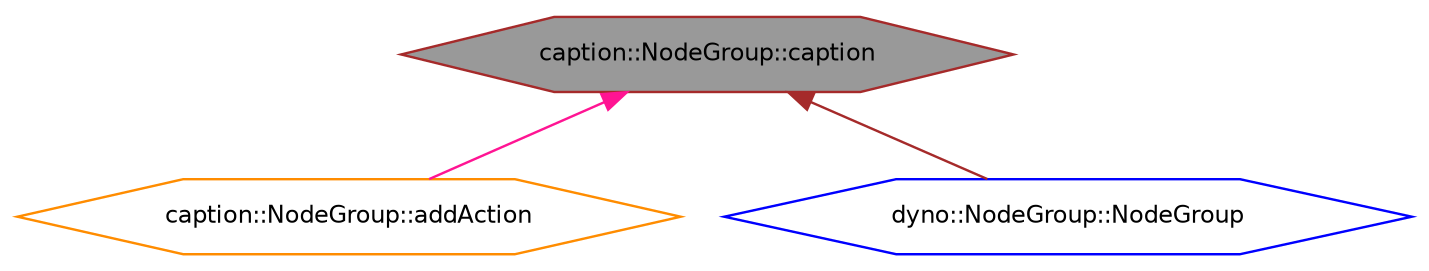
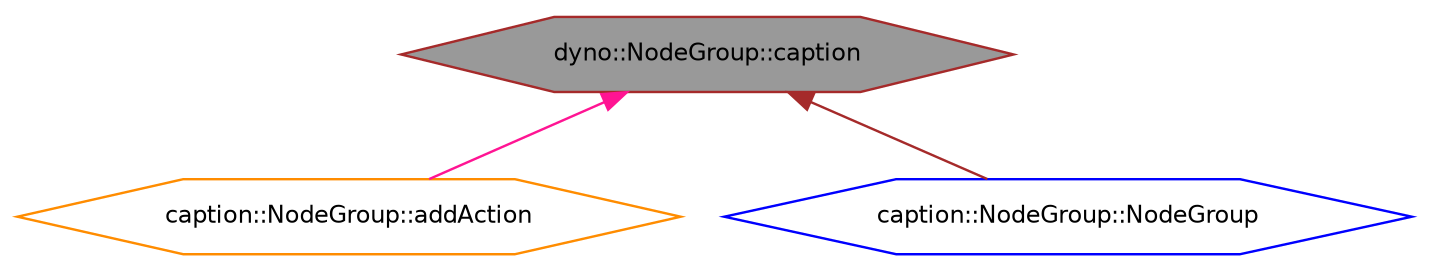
(707, 54) -> (707, 54)
(1068, 217) -> (1068, 217)
